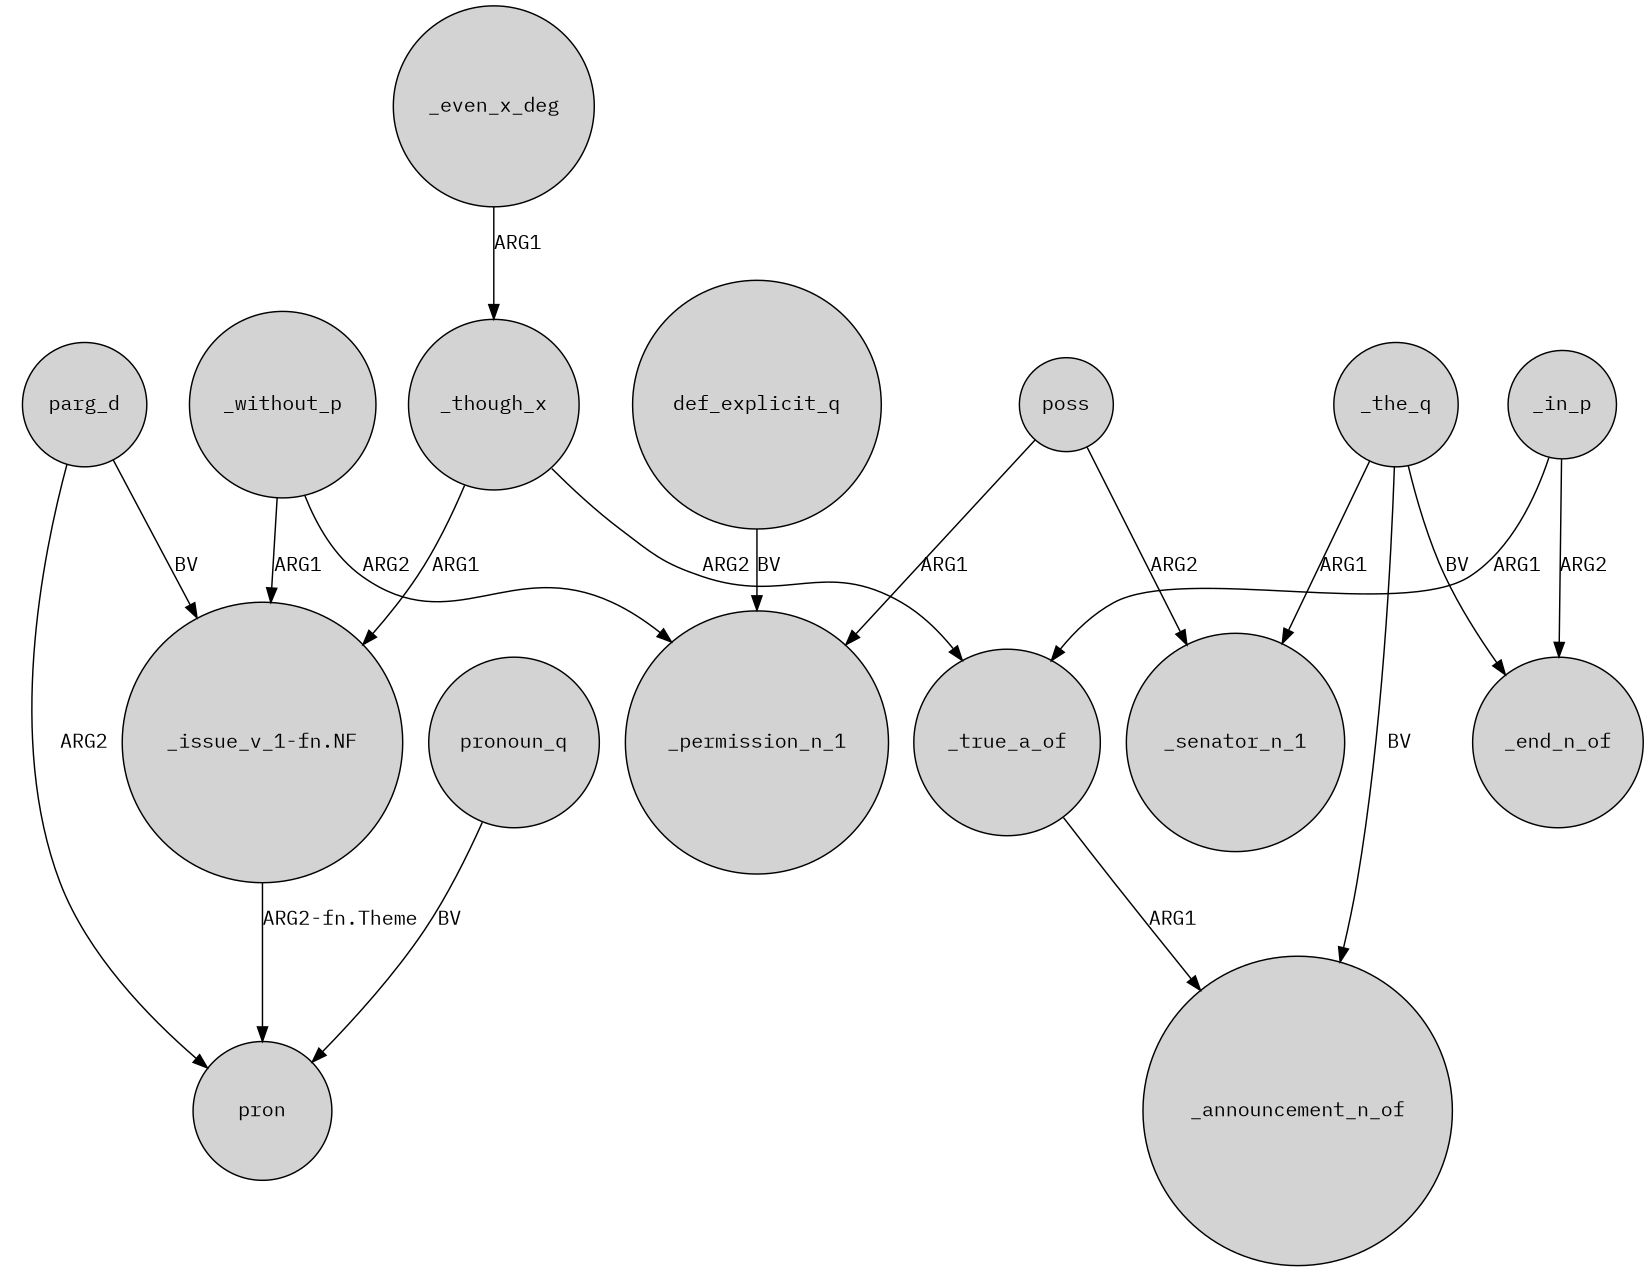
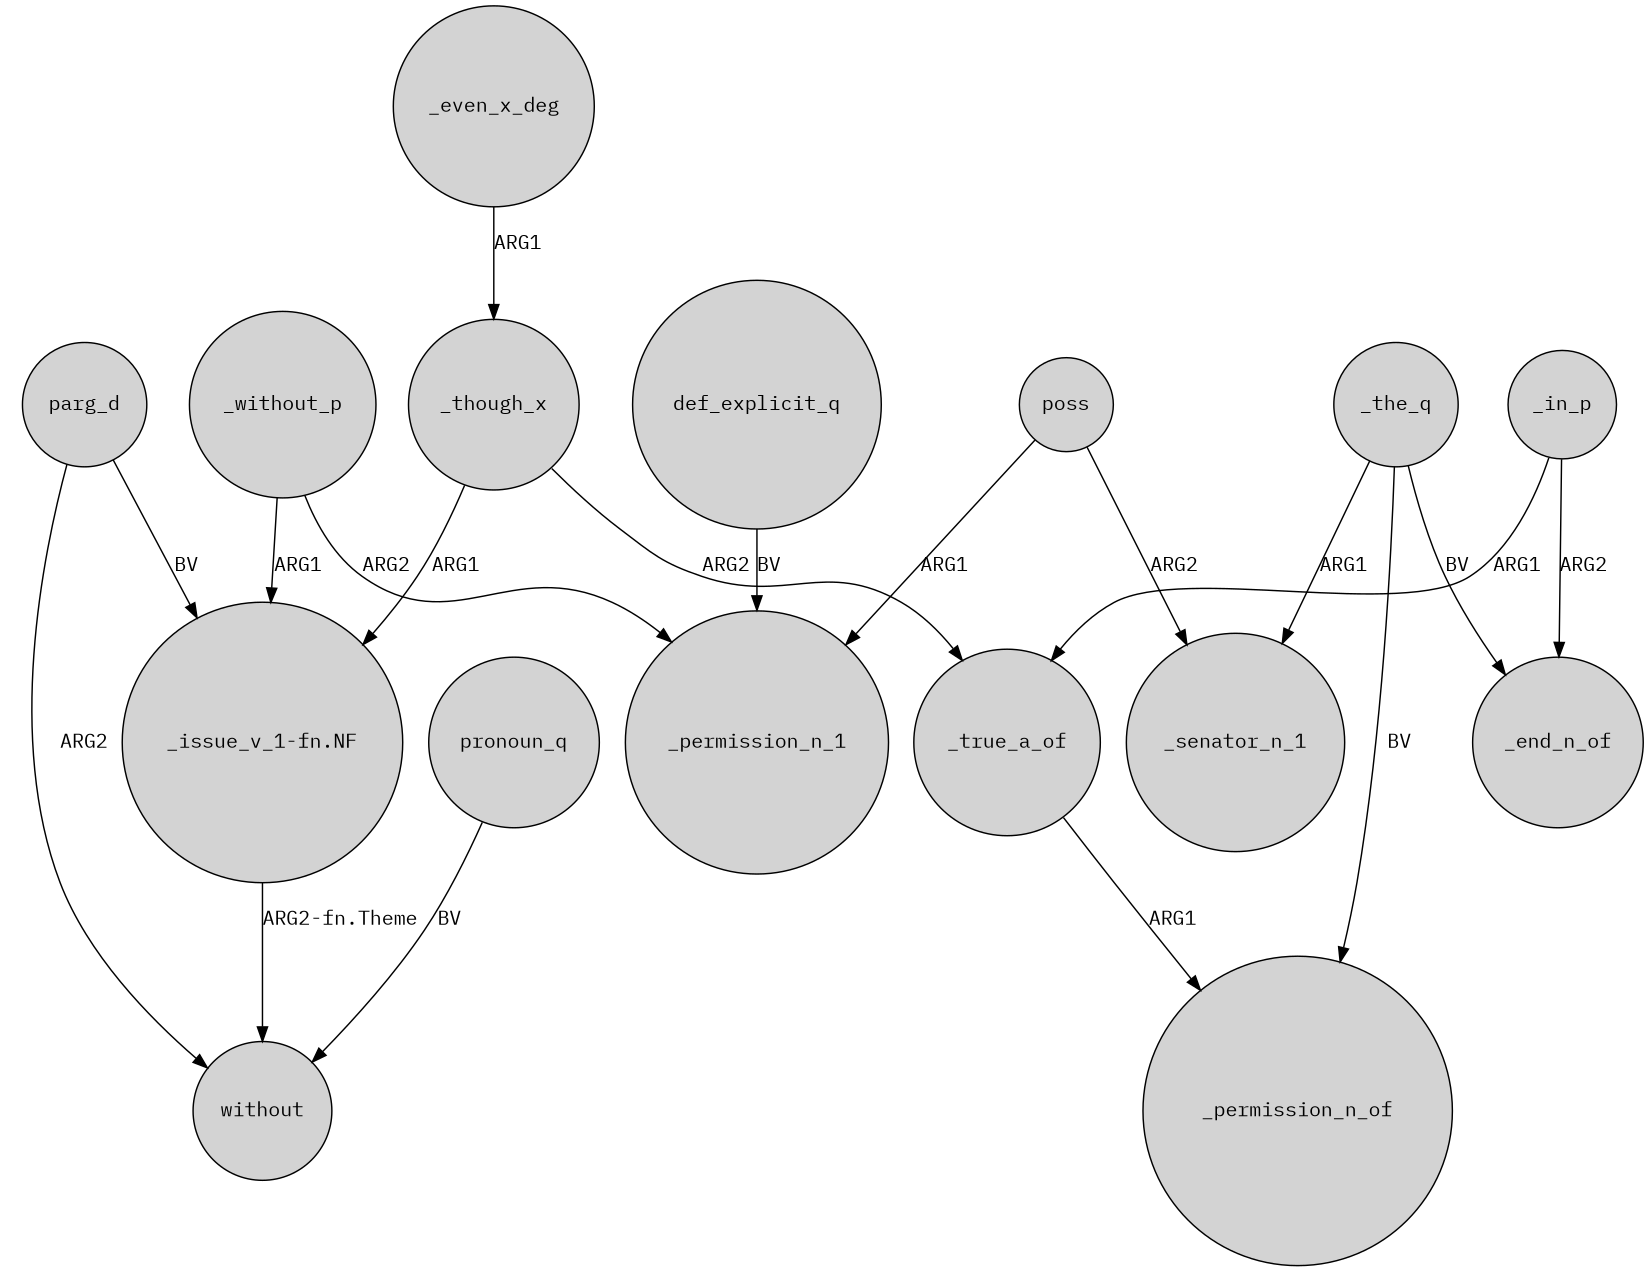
(262, 1111) -> (262, 1111)
(1298, 1111) -> (1298, 1111)
